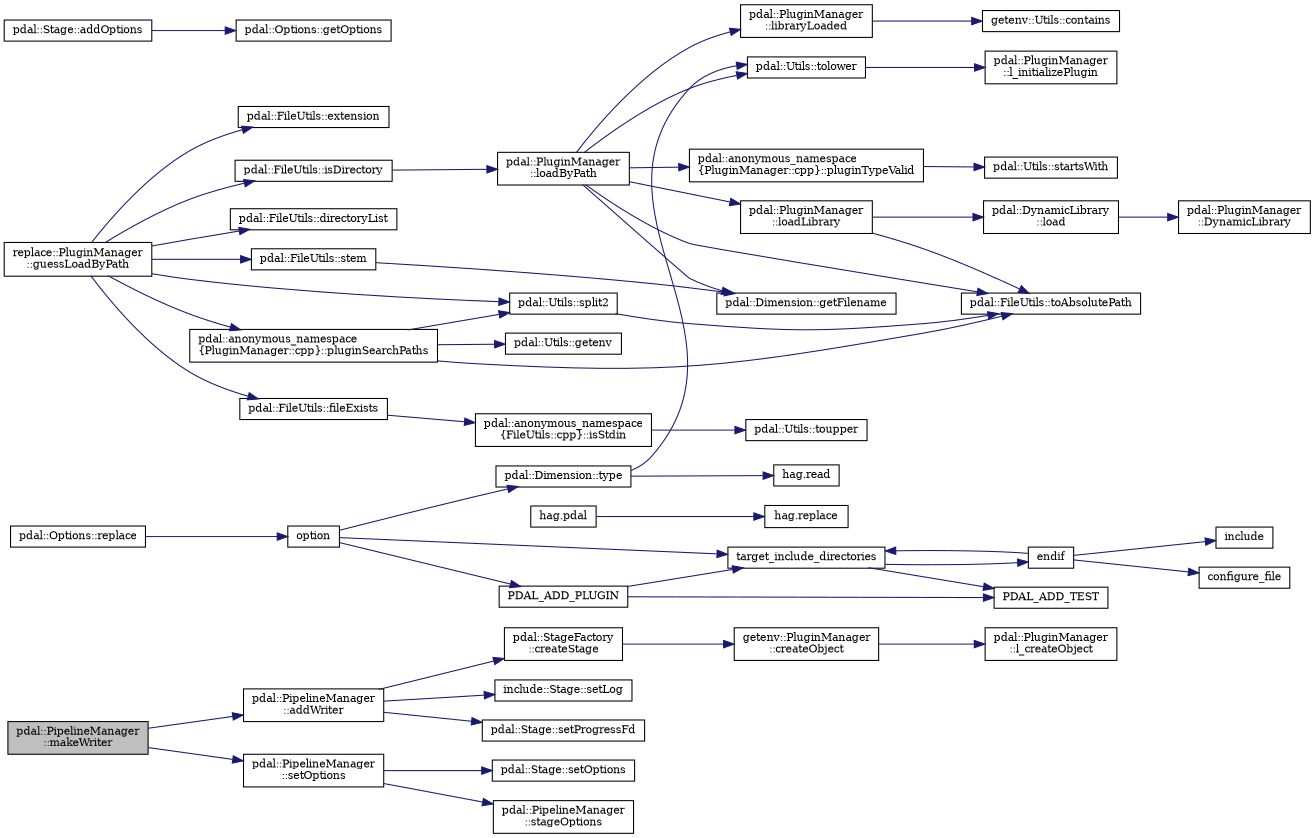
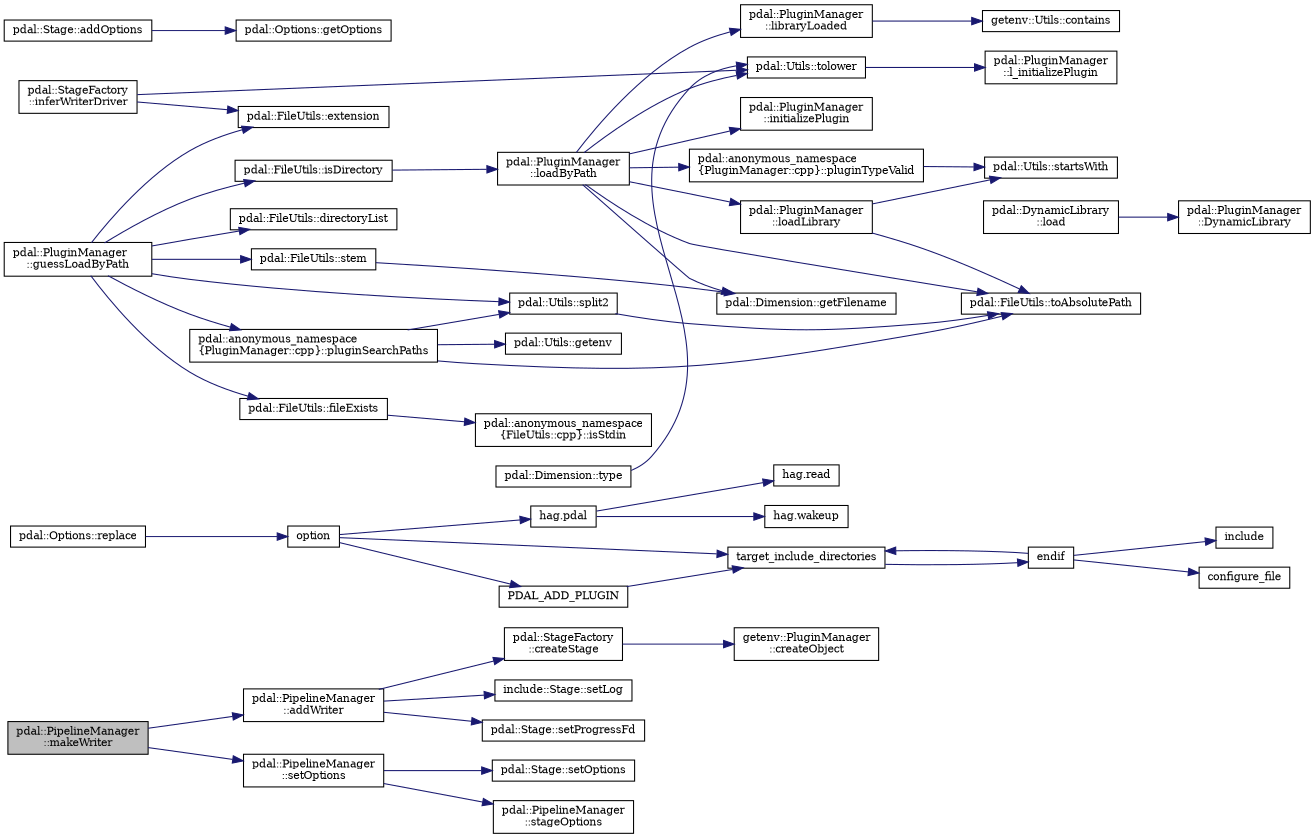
none -> (78, 97)
none -> (806, 114)
(923, 217) -> (931, 192)
(78, 259) -> (78, 259)
(806, 430) -> none
(697, 476) -> (680, 497)
(424, 509) -> (430, 527)
(806, 517) -> (806, 517)
(1051, 598) -> none
(1051, 644) -> none
